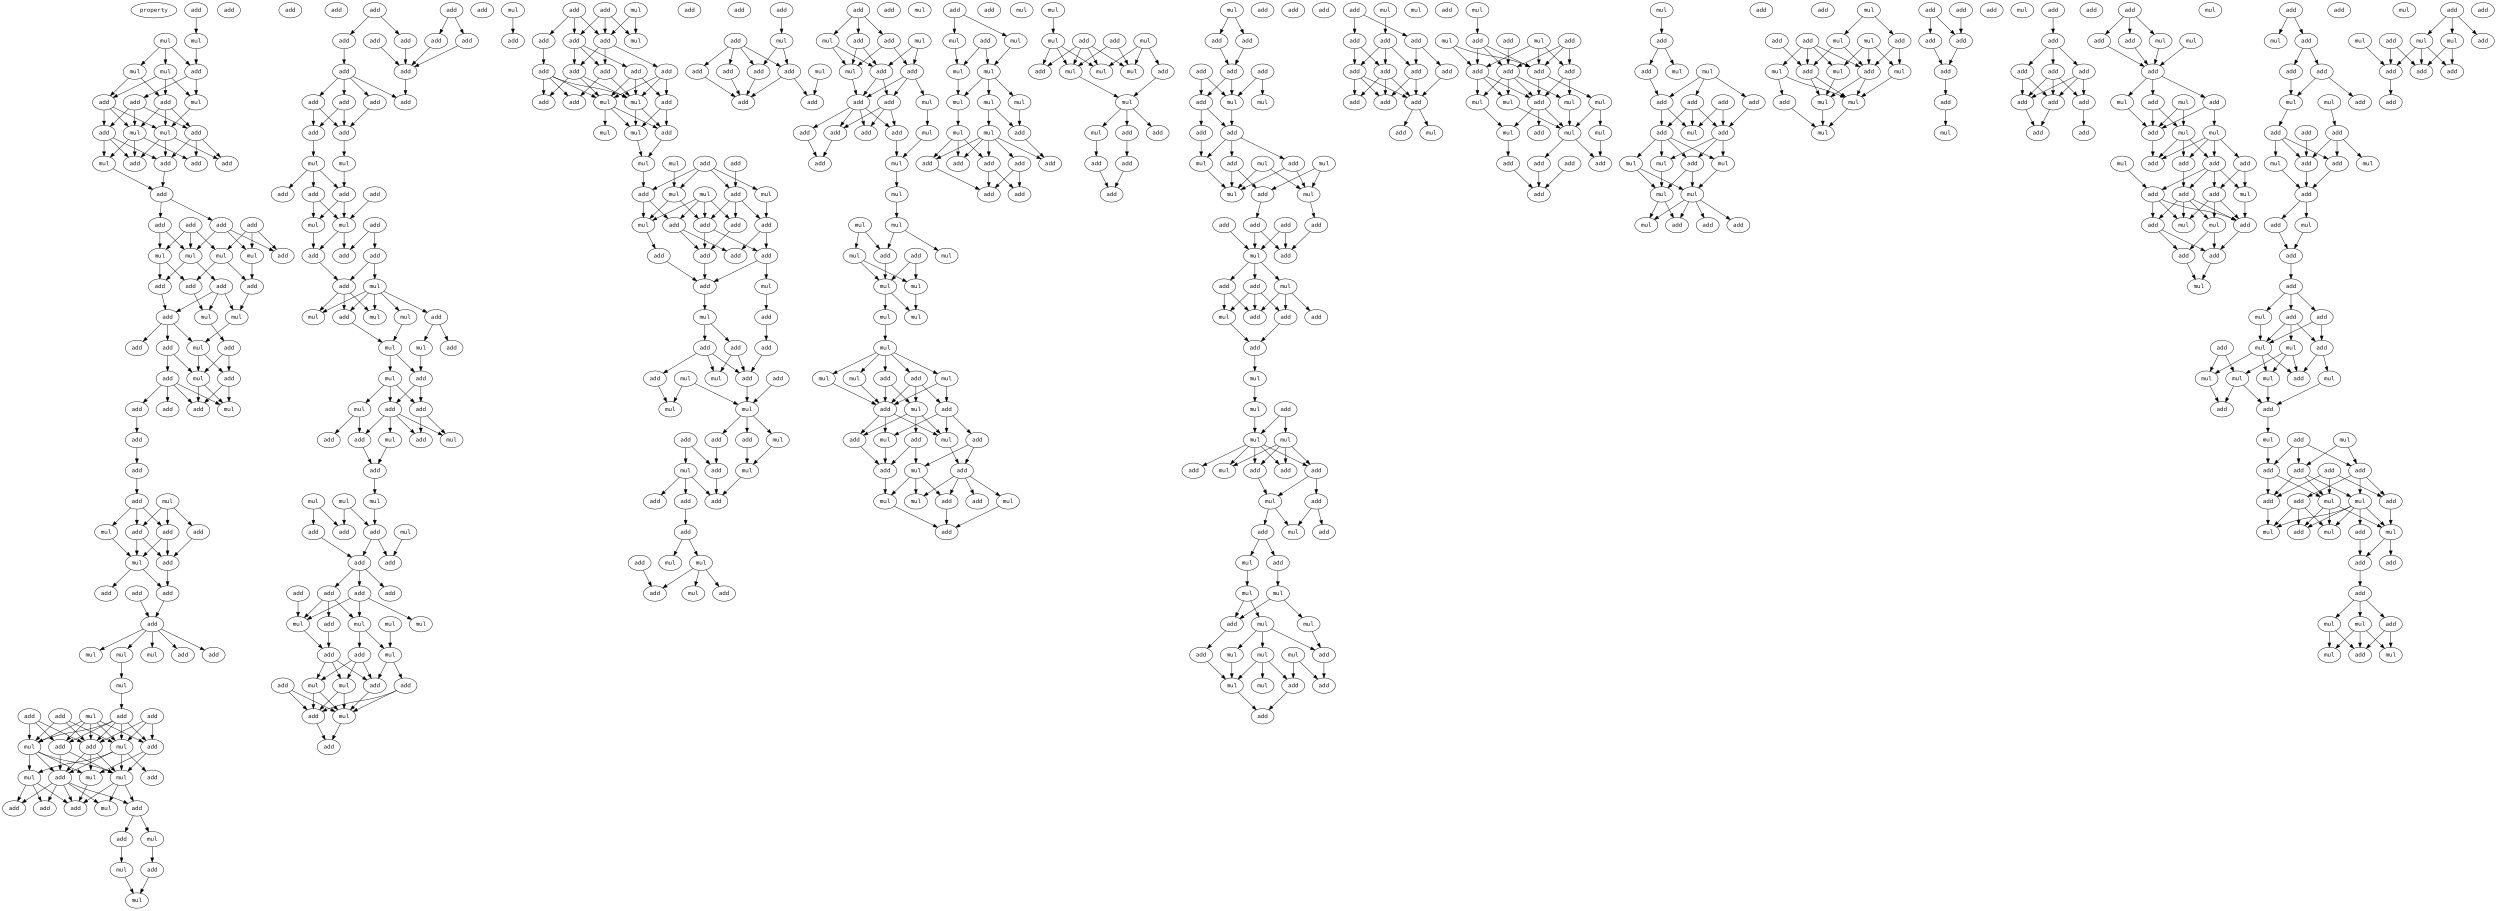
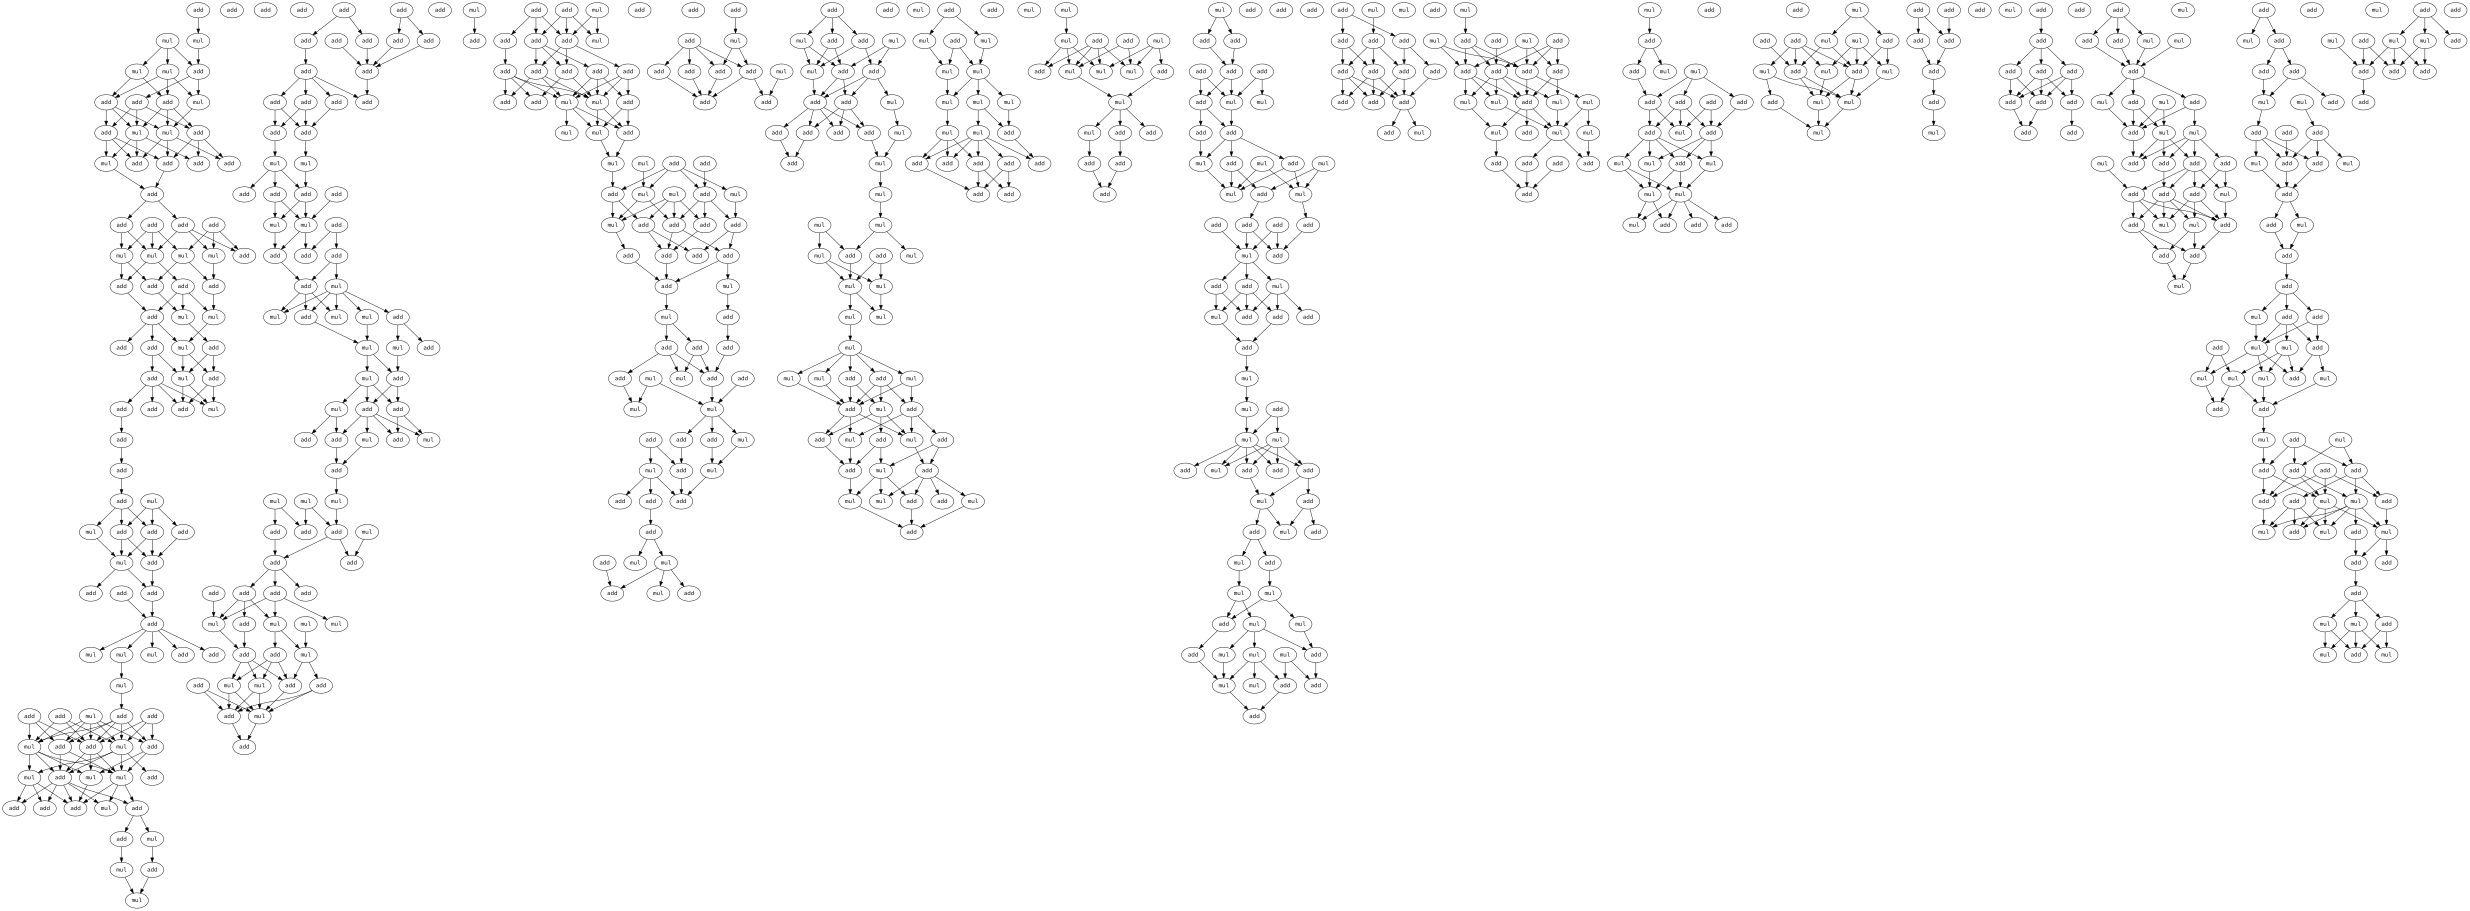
(154, 10) -> none
